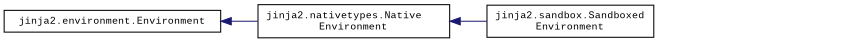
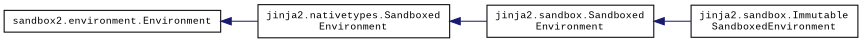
(112, 21) -> (112, 21)
(354, 21) -> (354, 21)
none -> (774, 21)
